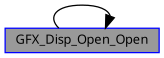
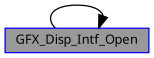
(82, 40) -> (77, 40)
